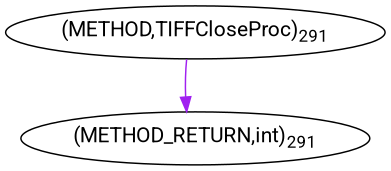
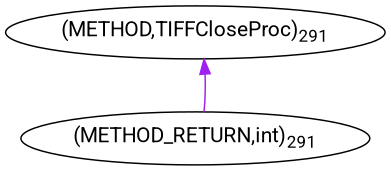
(186, 78) -> (205, 93)
